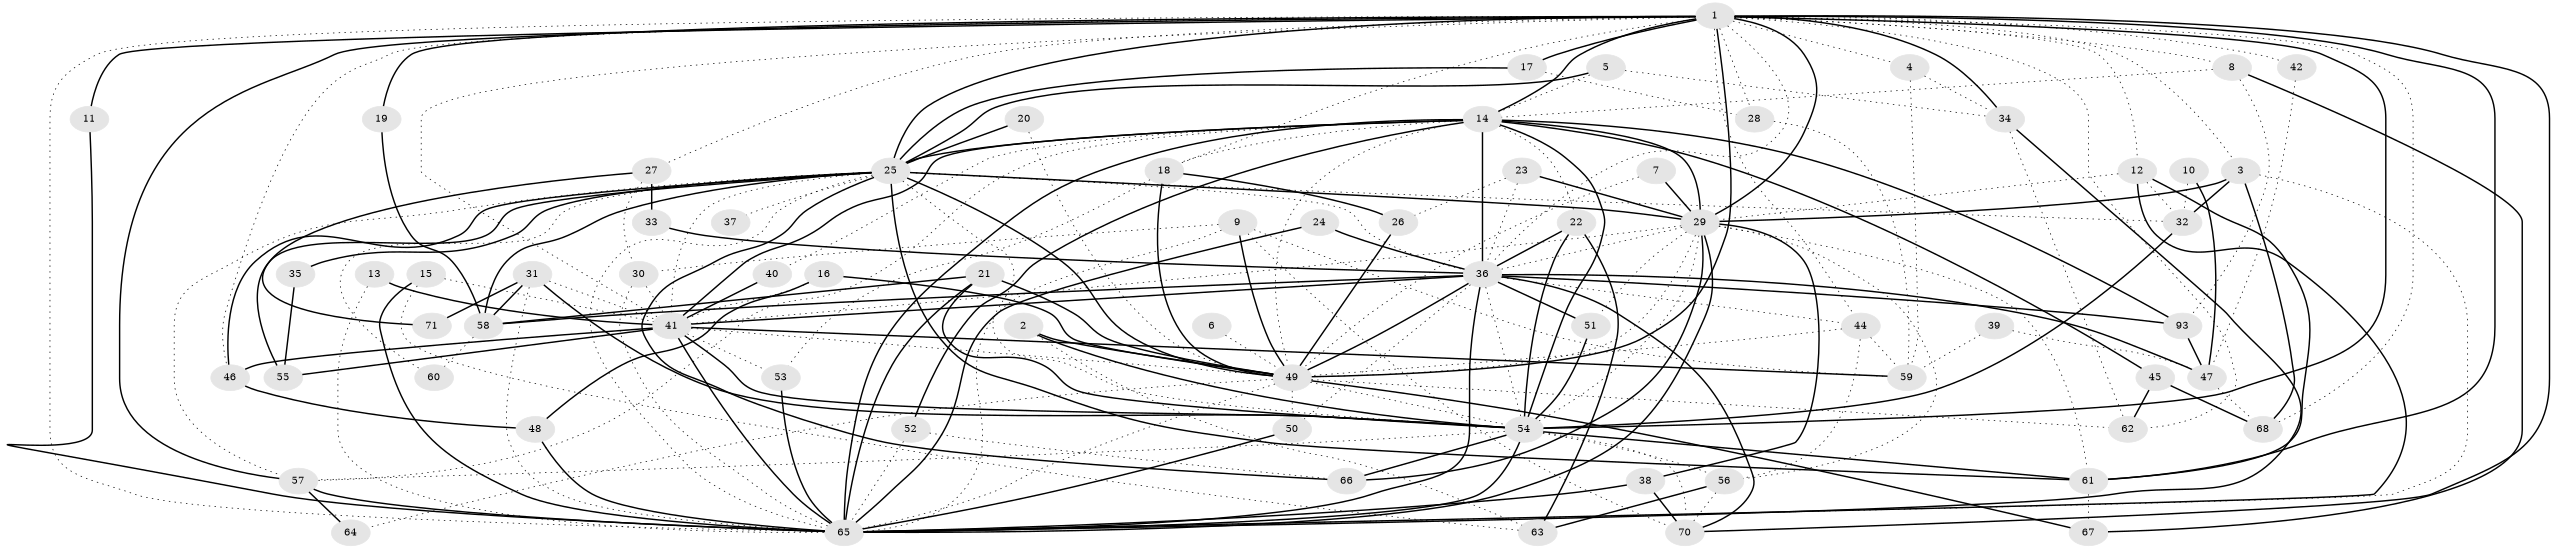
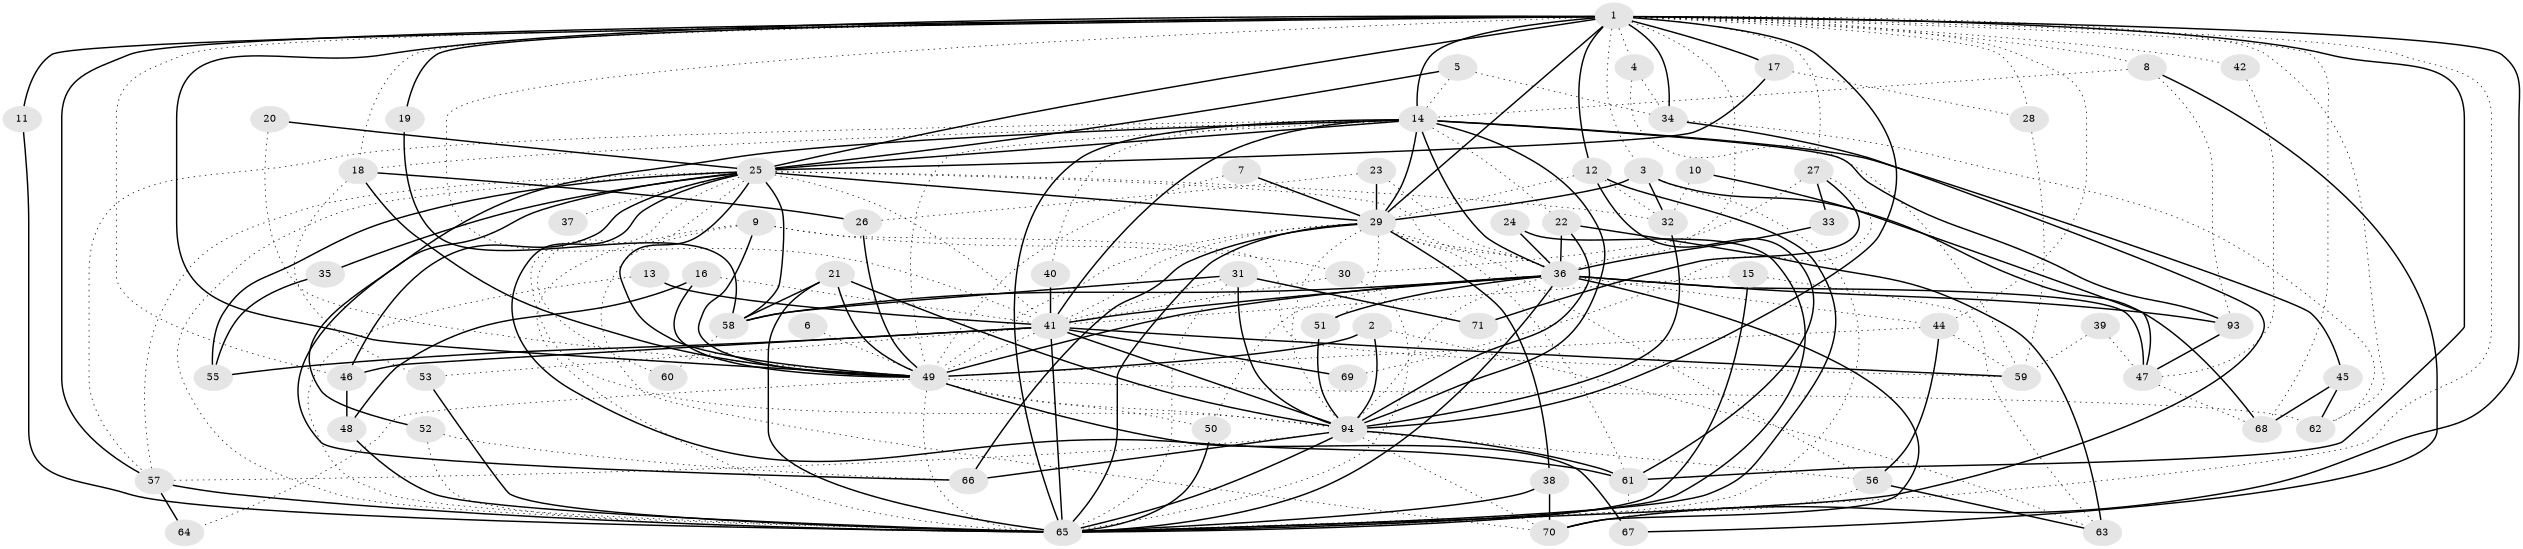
(2081, 48) -> (1579, 90)
none -> (1348, 378)
(1524, 429) -> (1348, 429)
(1830, 433) -> (1924, 410)
